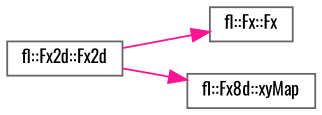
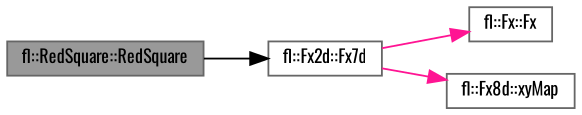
(65, 59) -> (325, 59)
none -> (105, 59)
